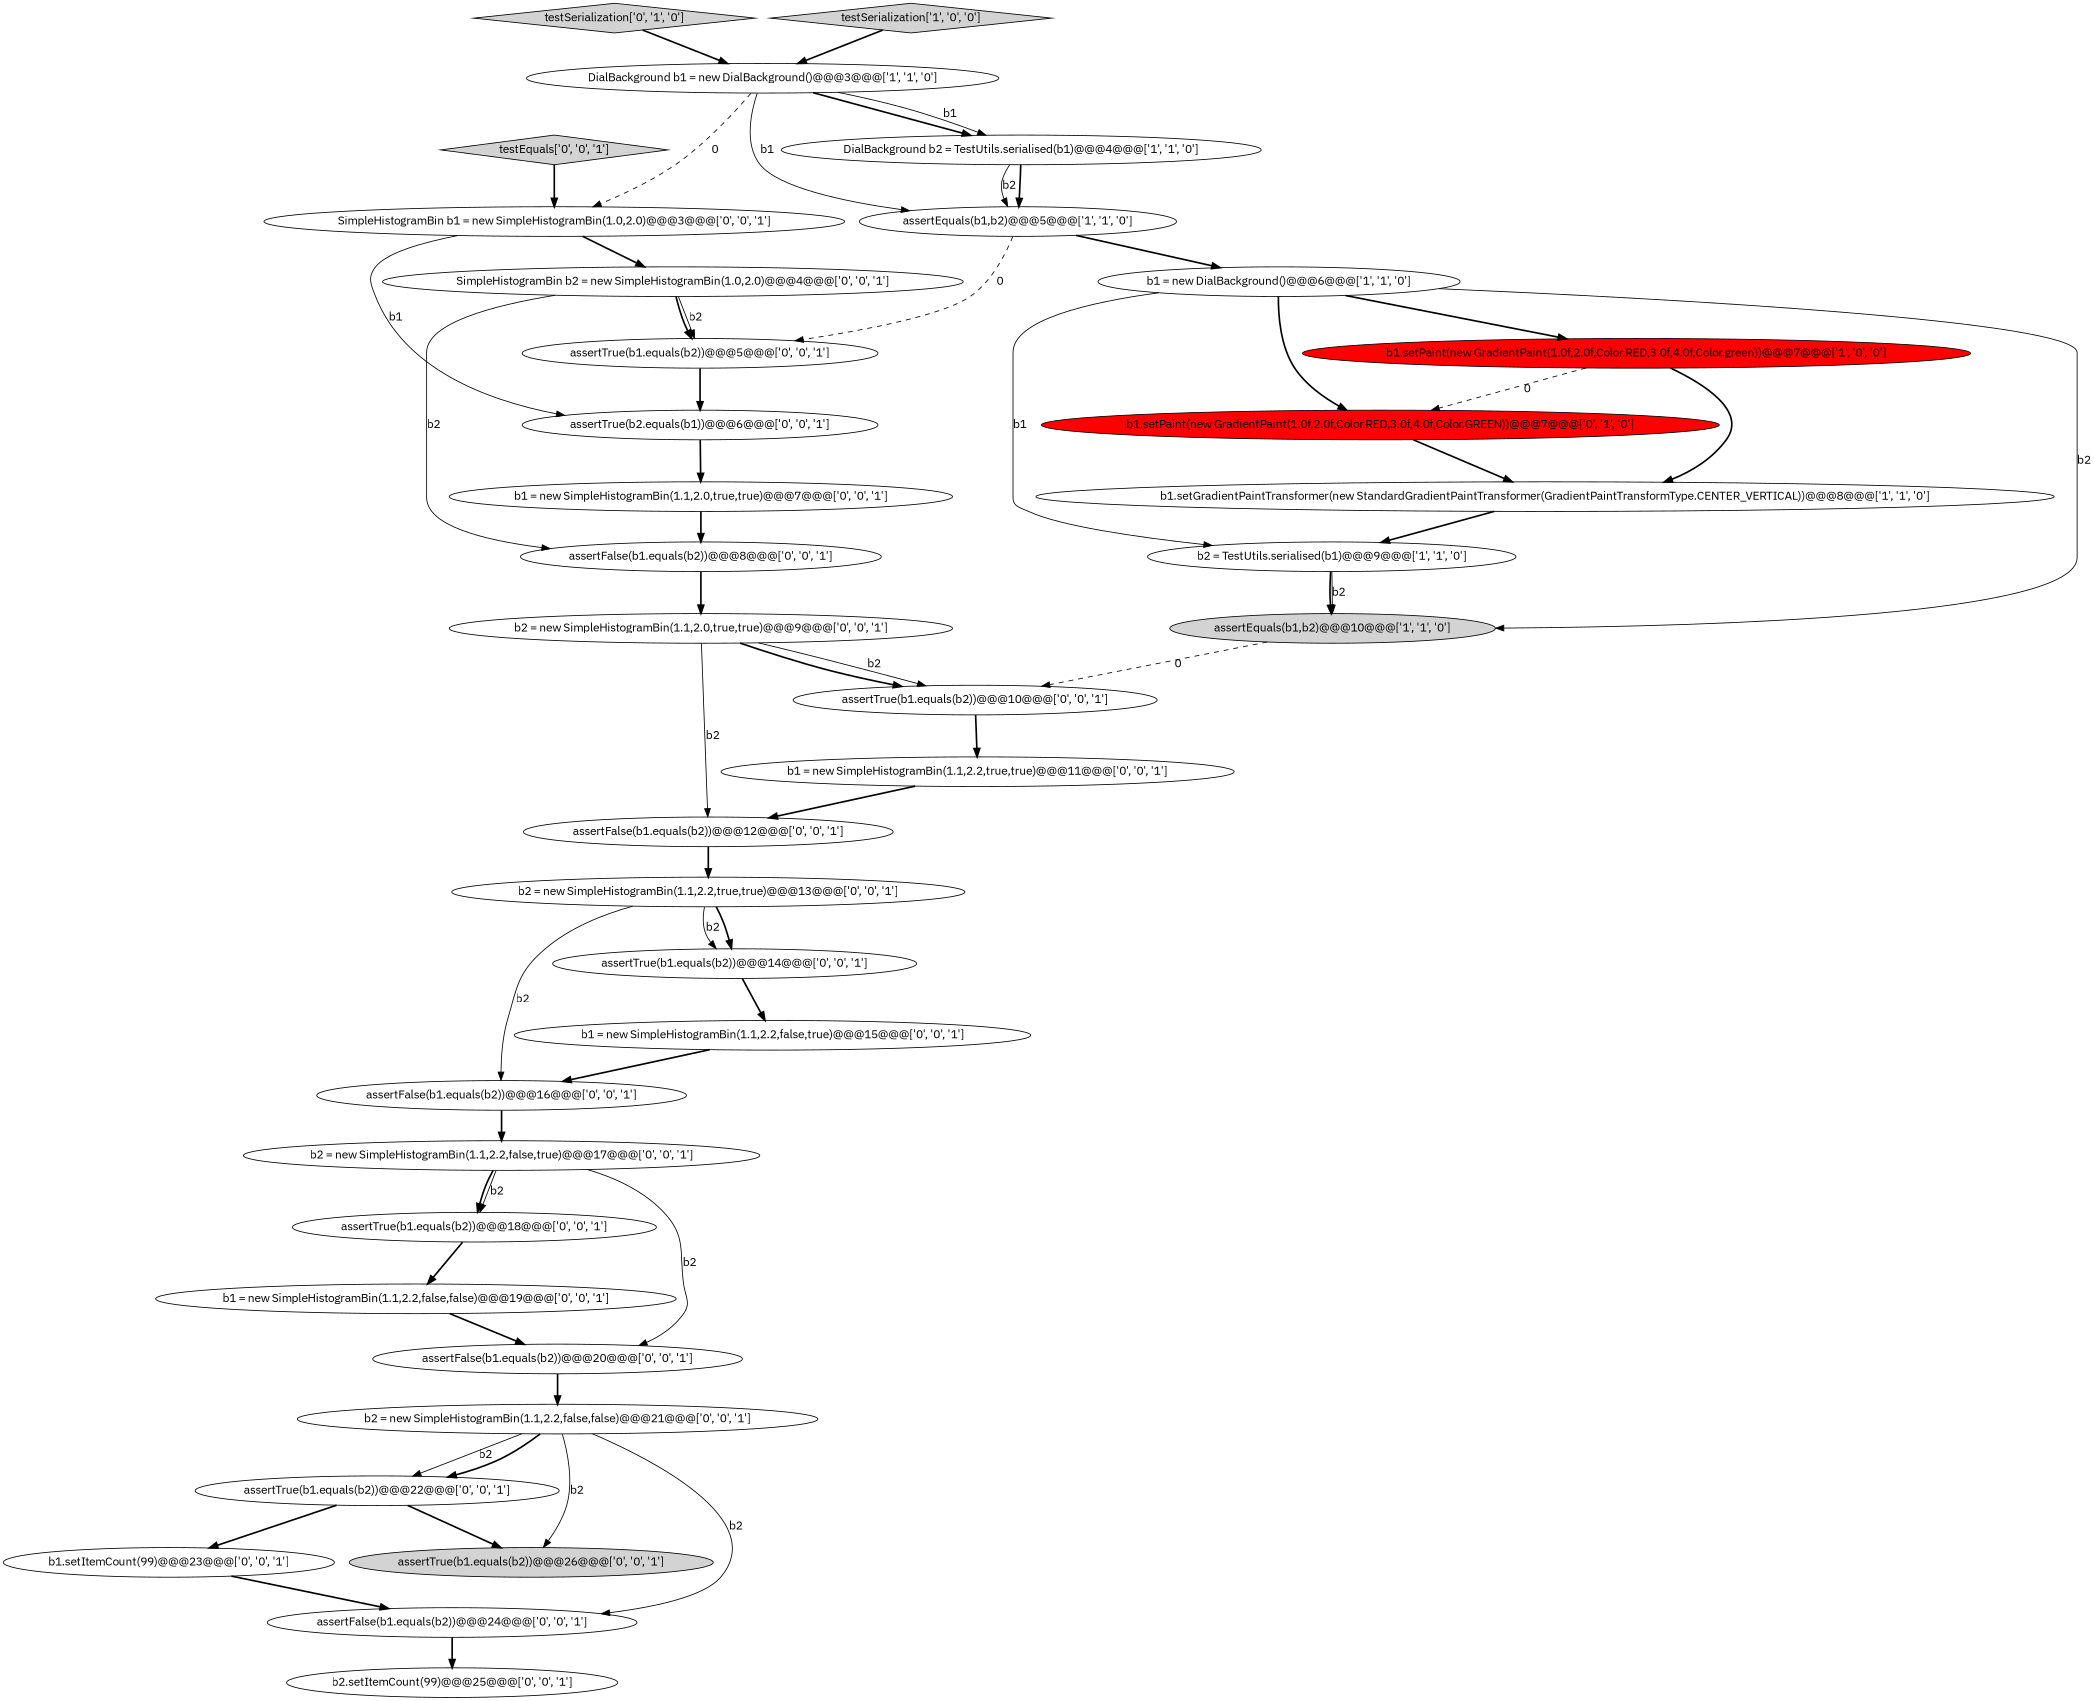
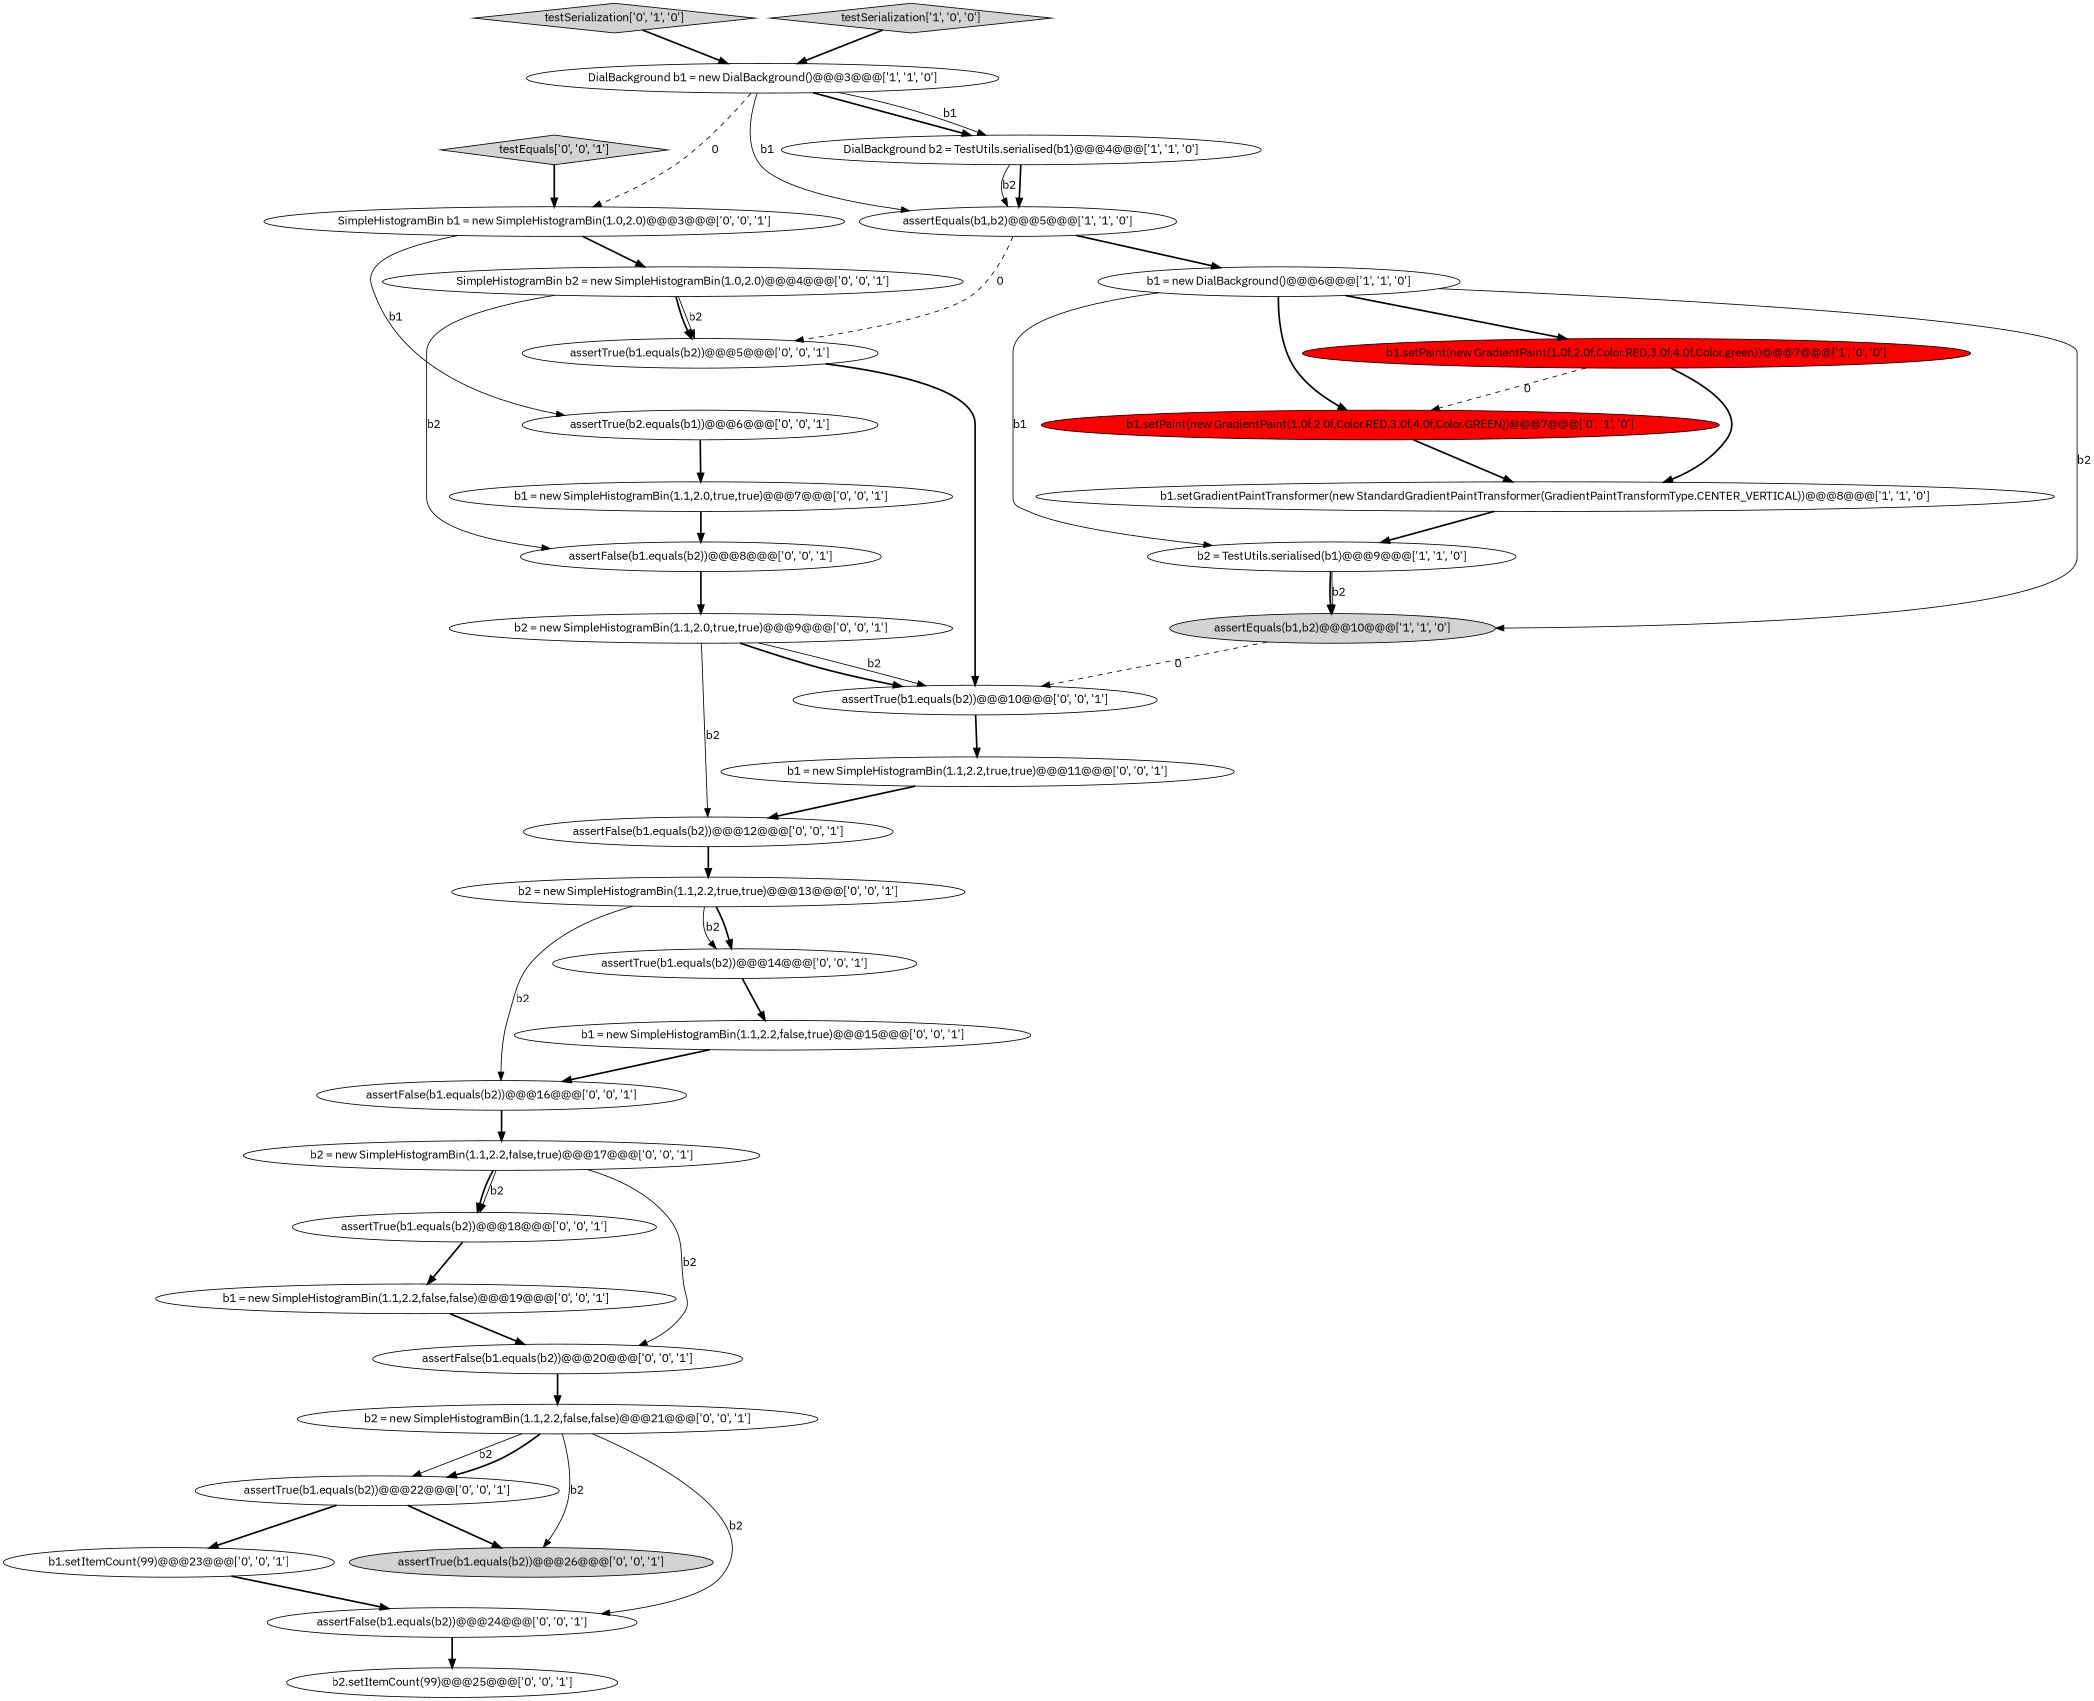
(700, 385) -> (975, 466)
